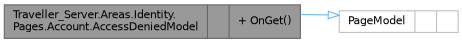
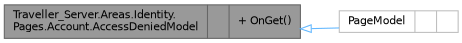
(314, 15) -> (325, 28)
